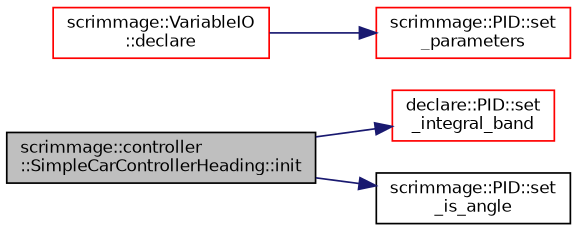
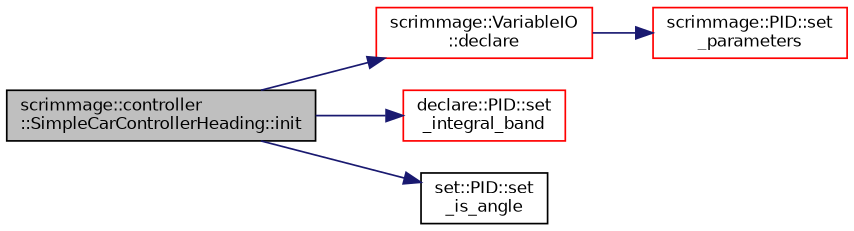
none -> (315, 76)
(473, 198) -> (484, 198)
